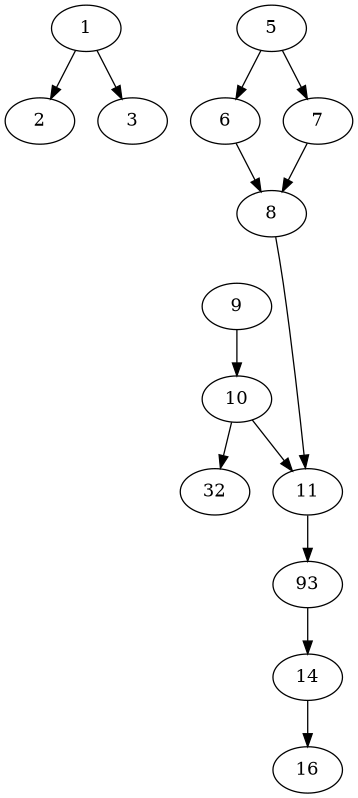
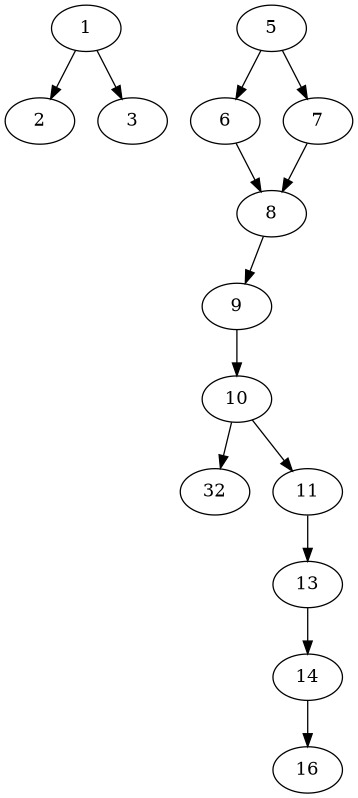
(292, 346) -> (257, 254)
(308, 585) -> (308, 585)
